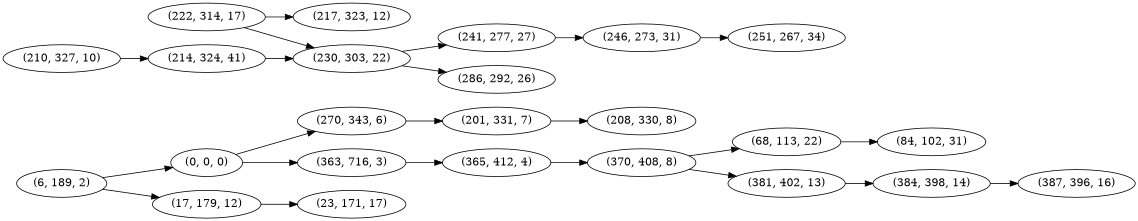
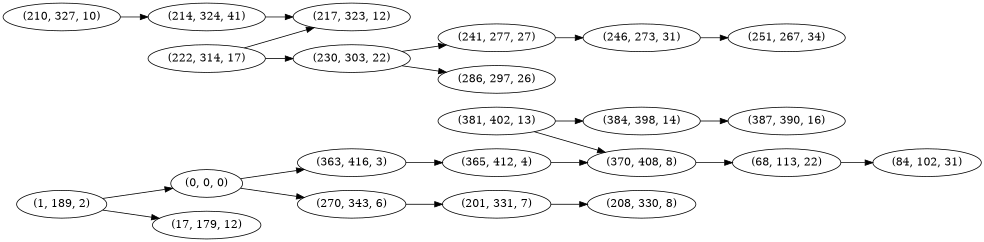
(275, 59) -> (275, 17)
(497, 79) -> (497, 79)
(352, 163) -> (352, 163)
(709, 172) -> (566, 141)
(62, 183) -> (62, 204)
(1077, 183) -> (787, 121)
(352, 204) -> none
